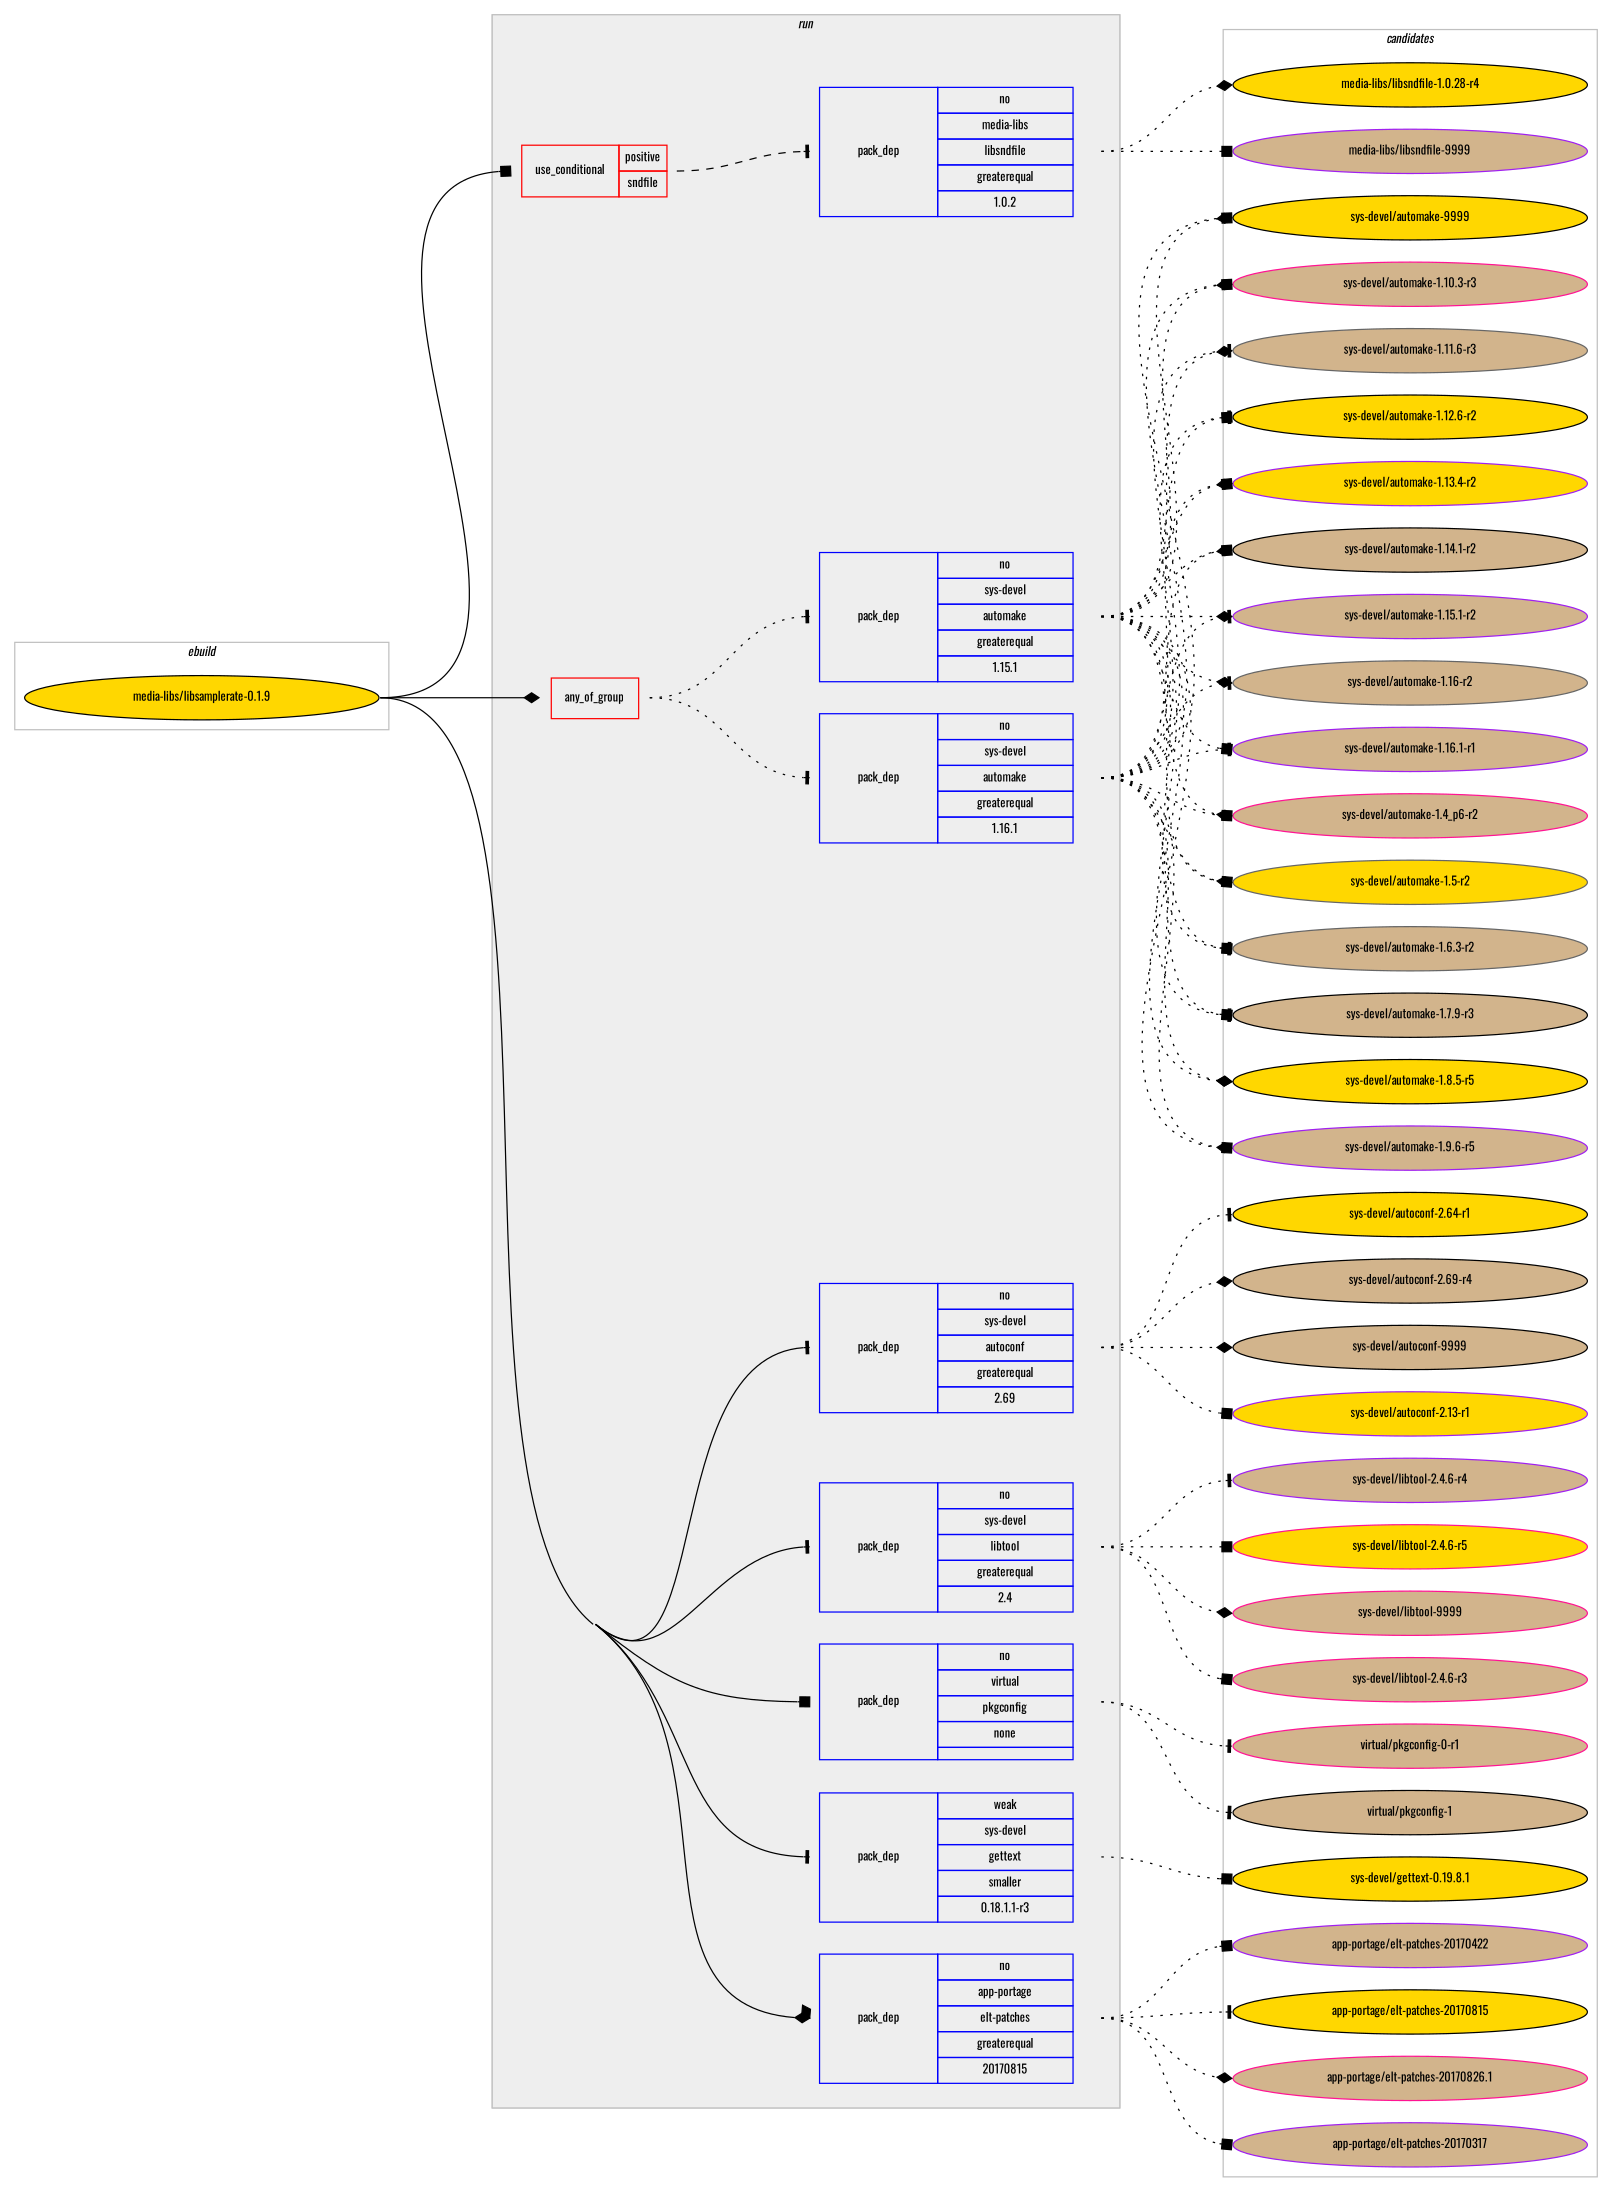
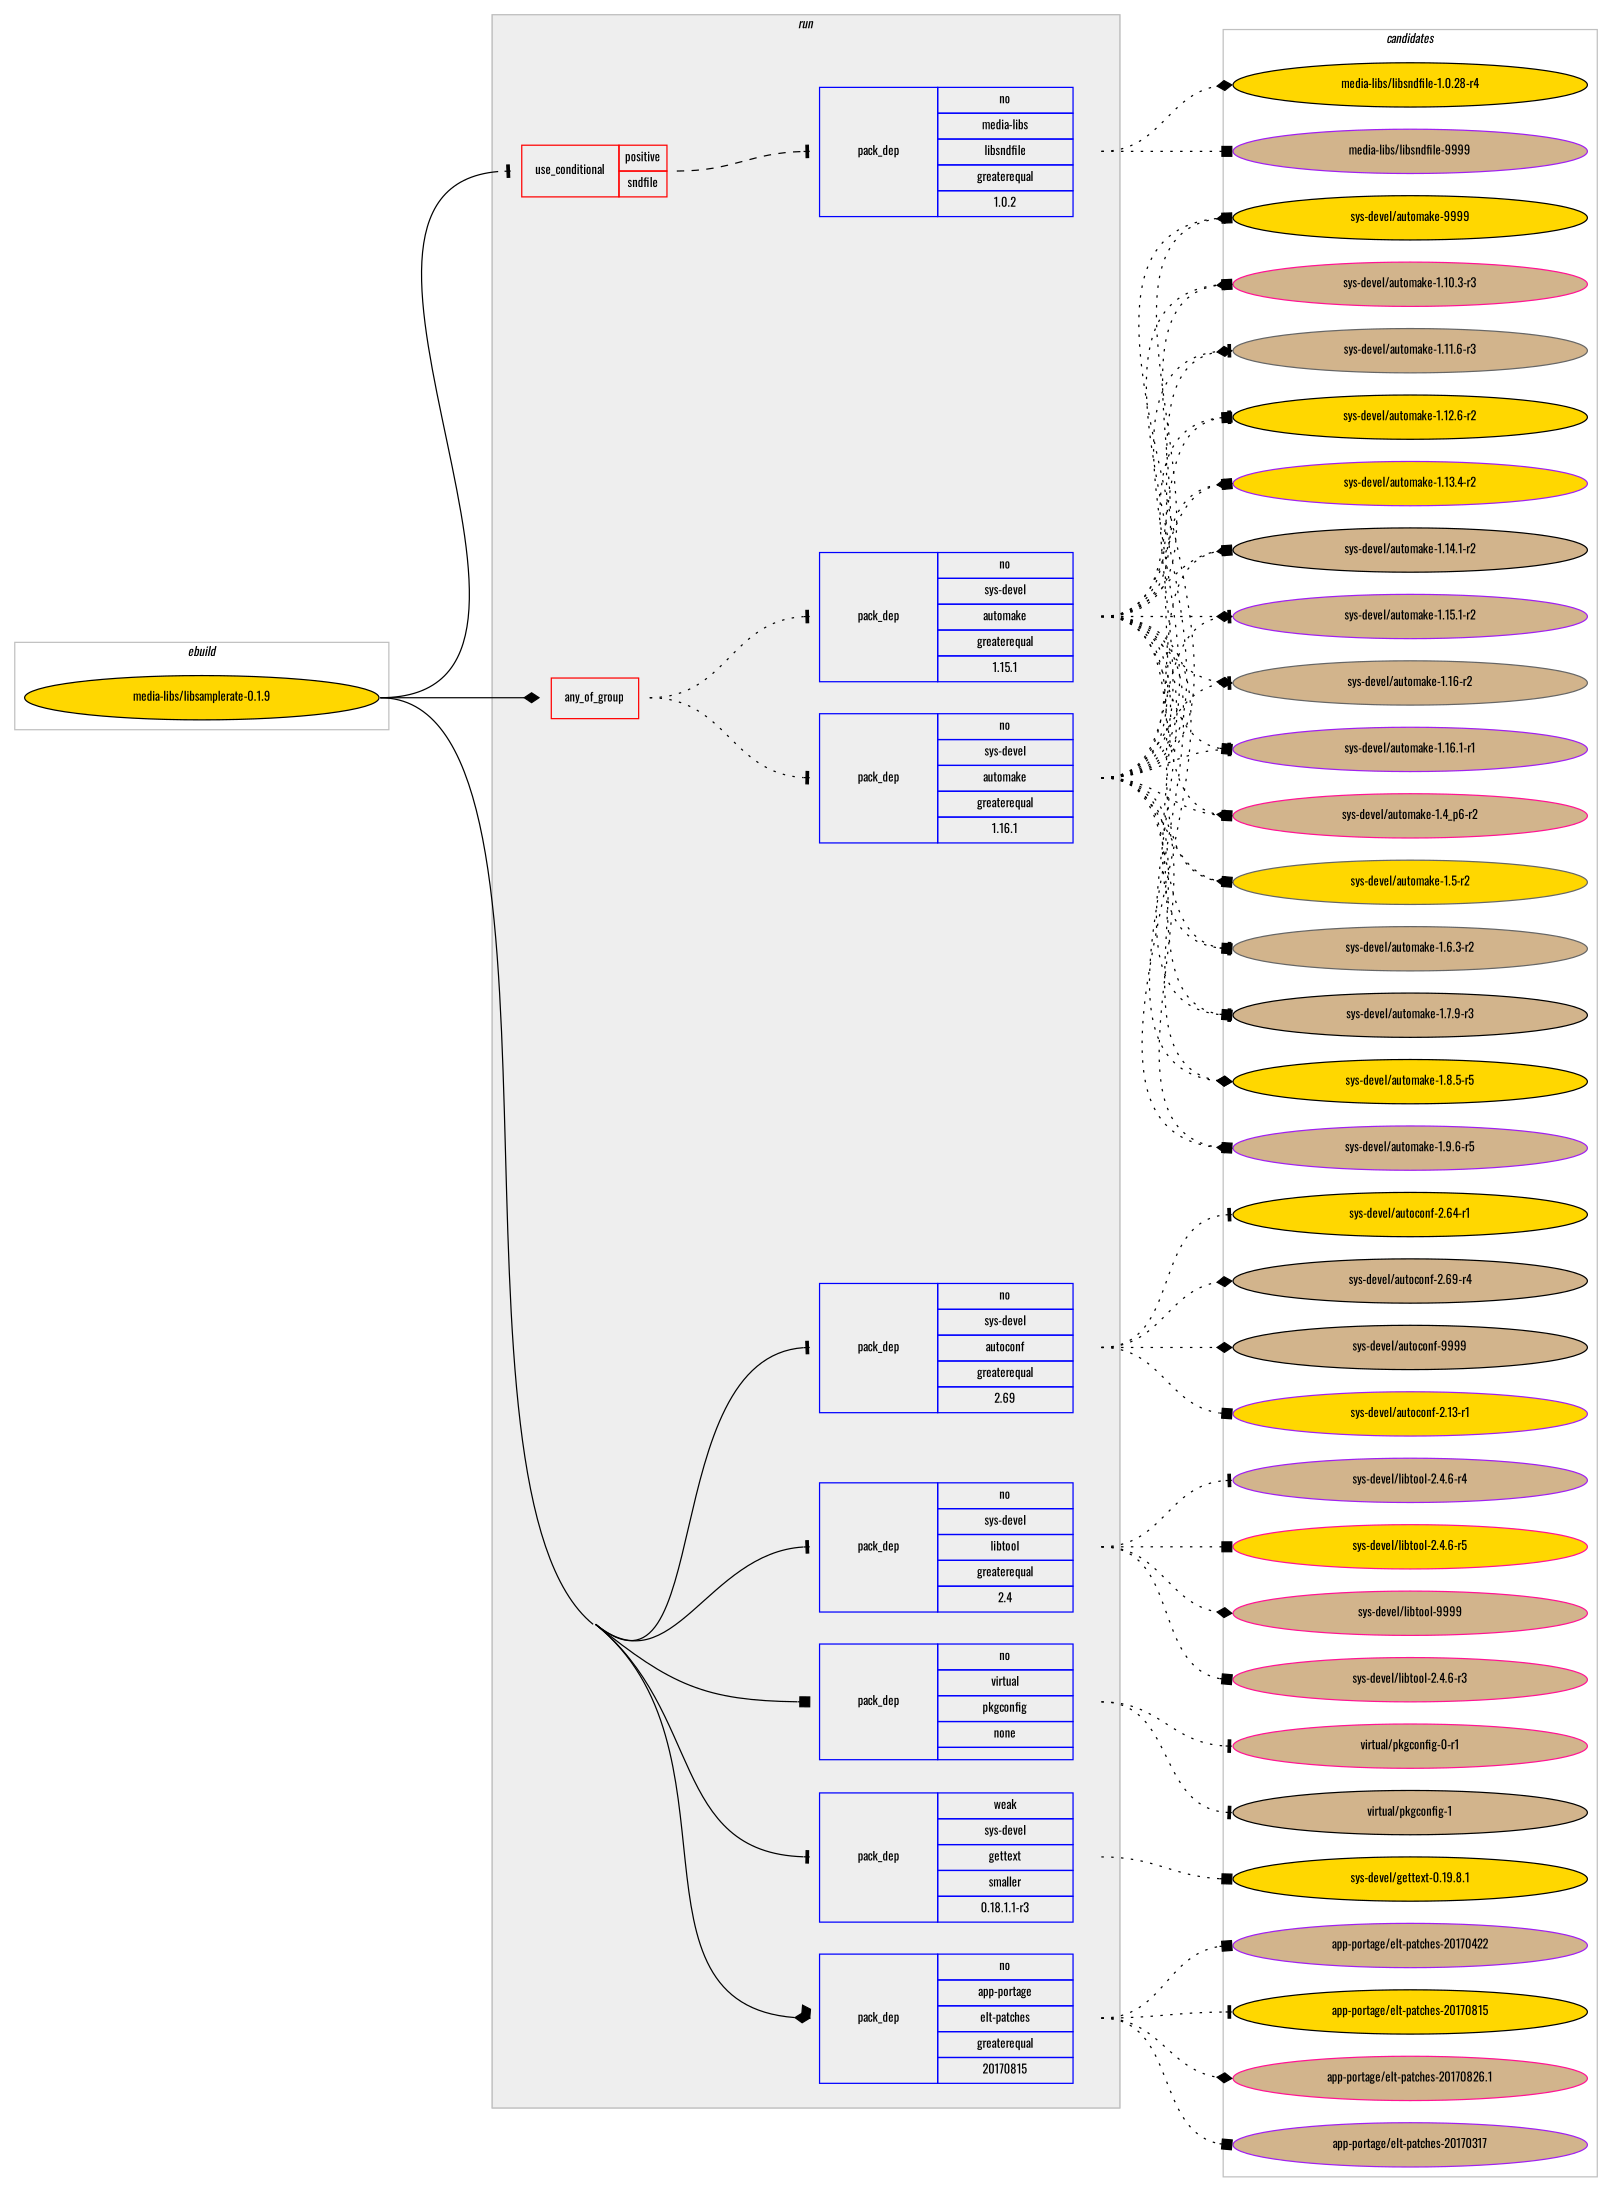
(447, 440) -> (447, 440)
